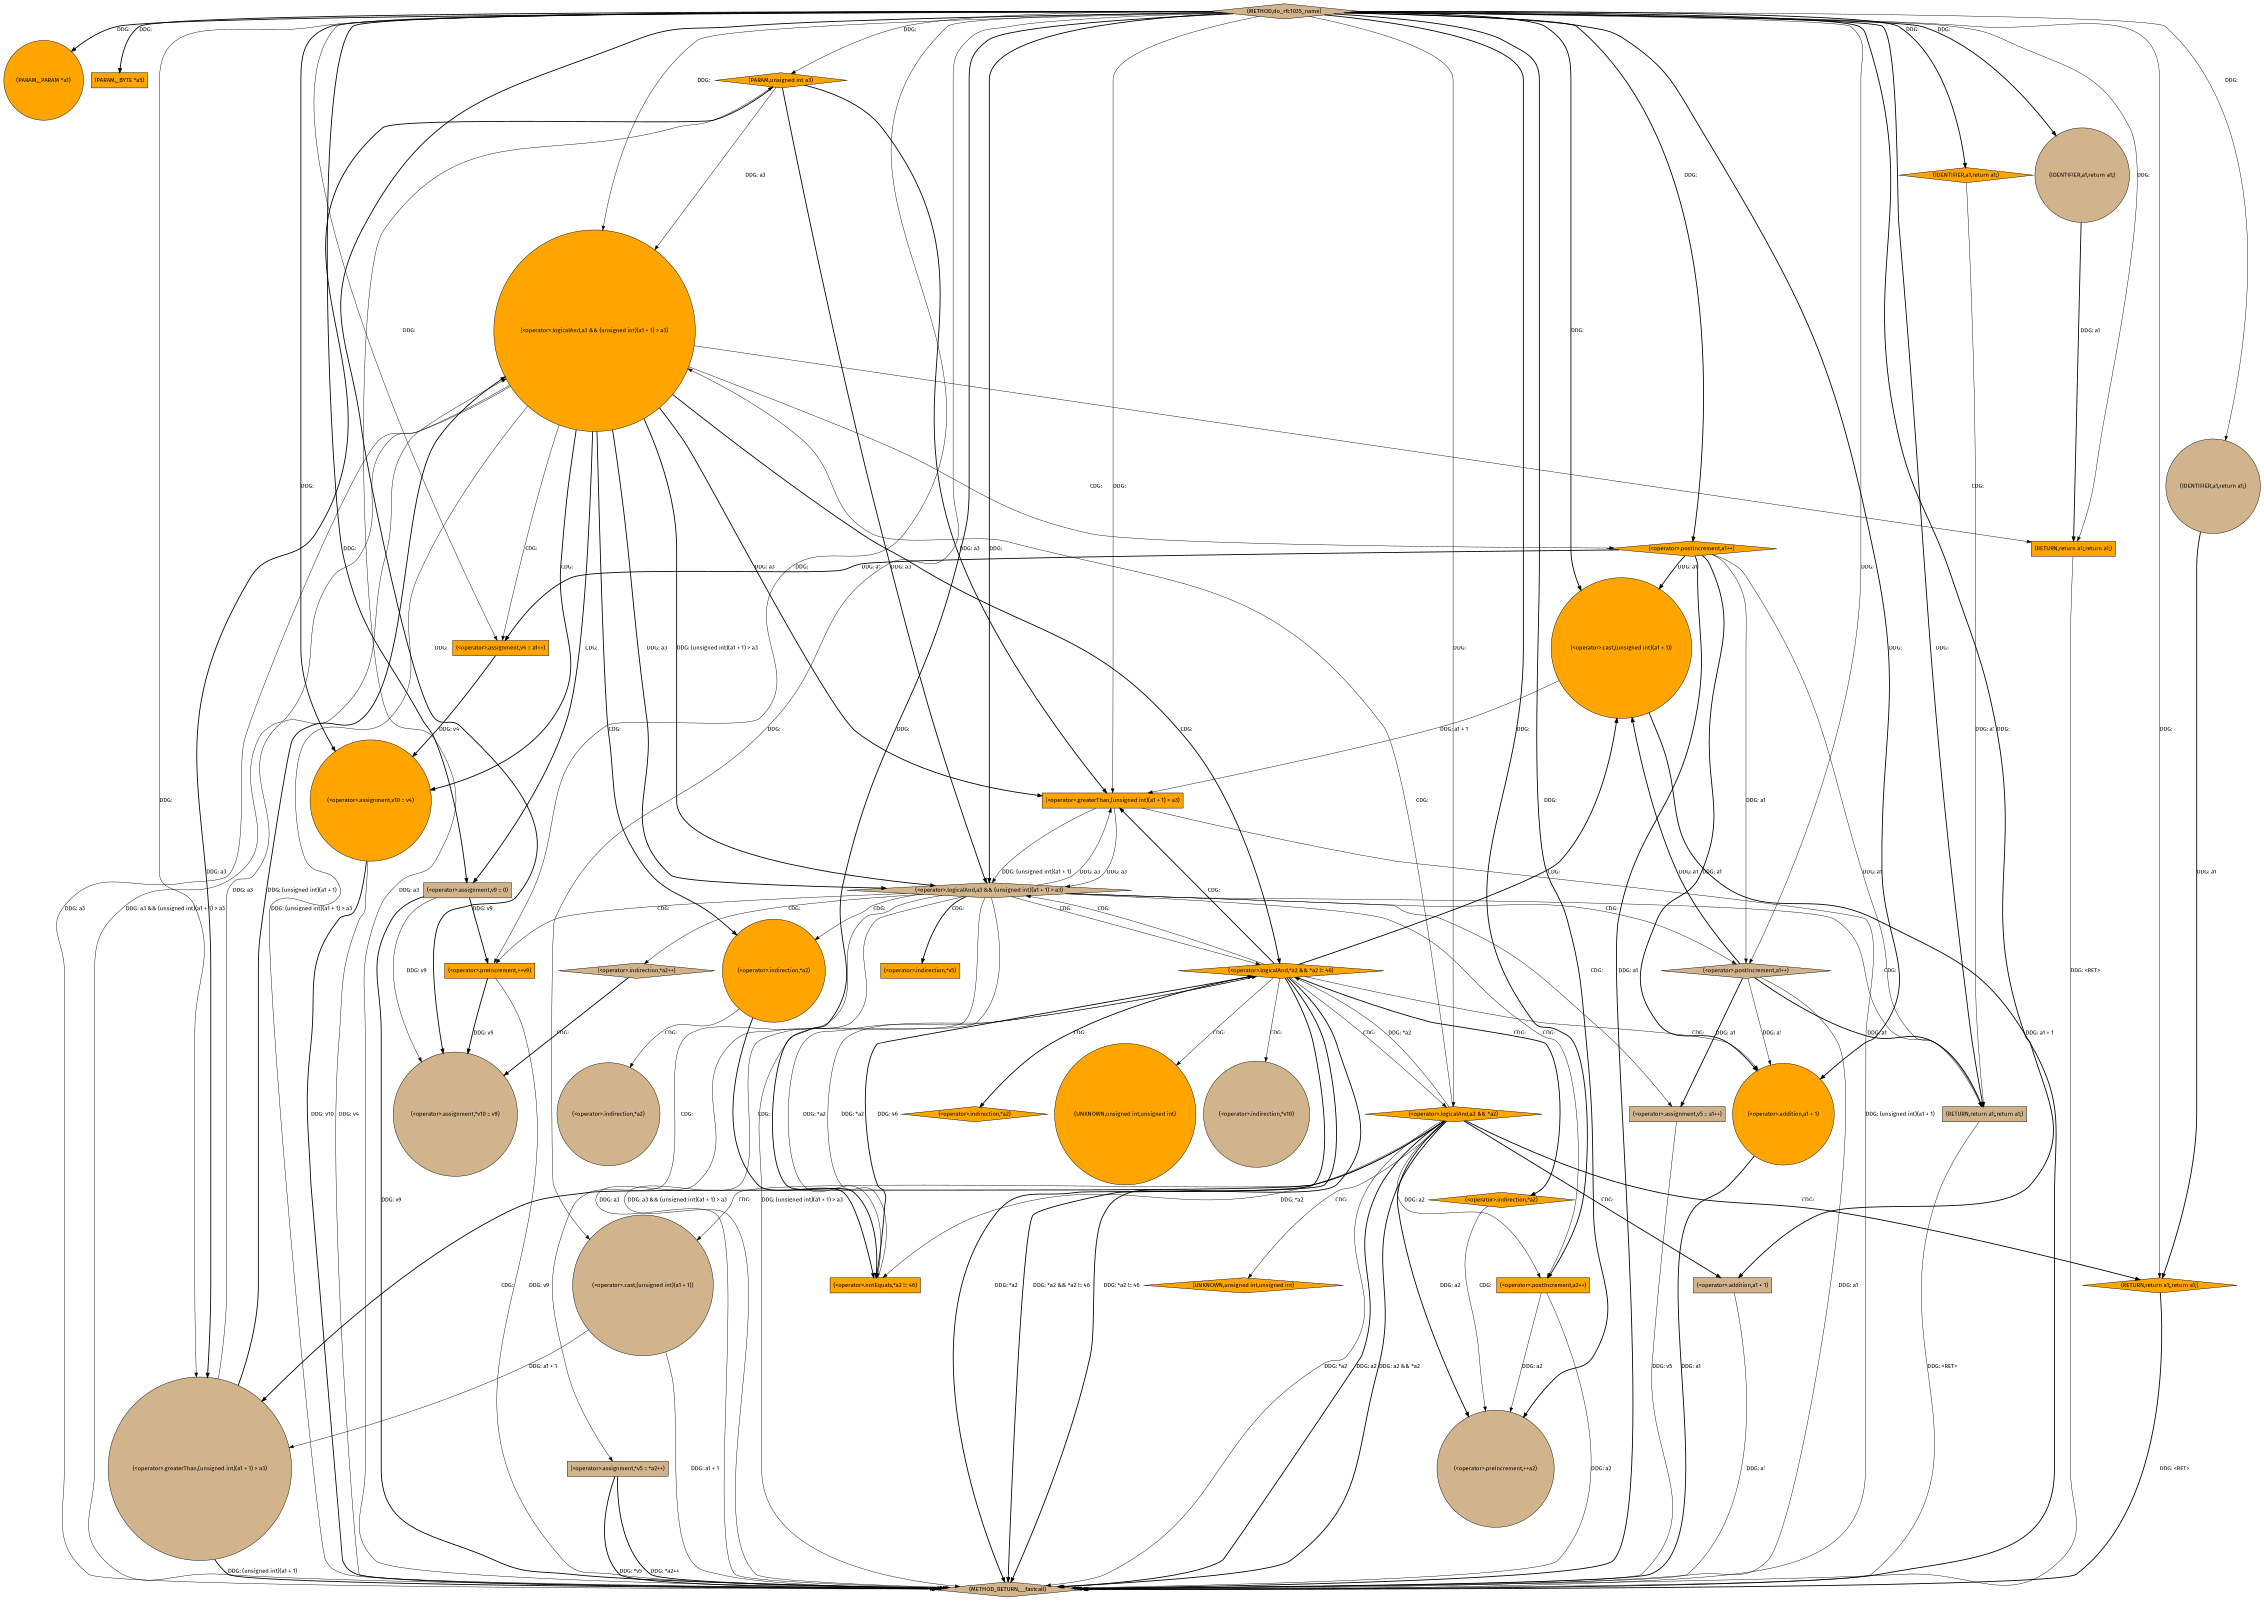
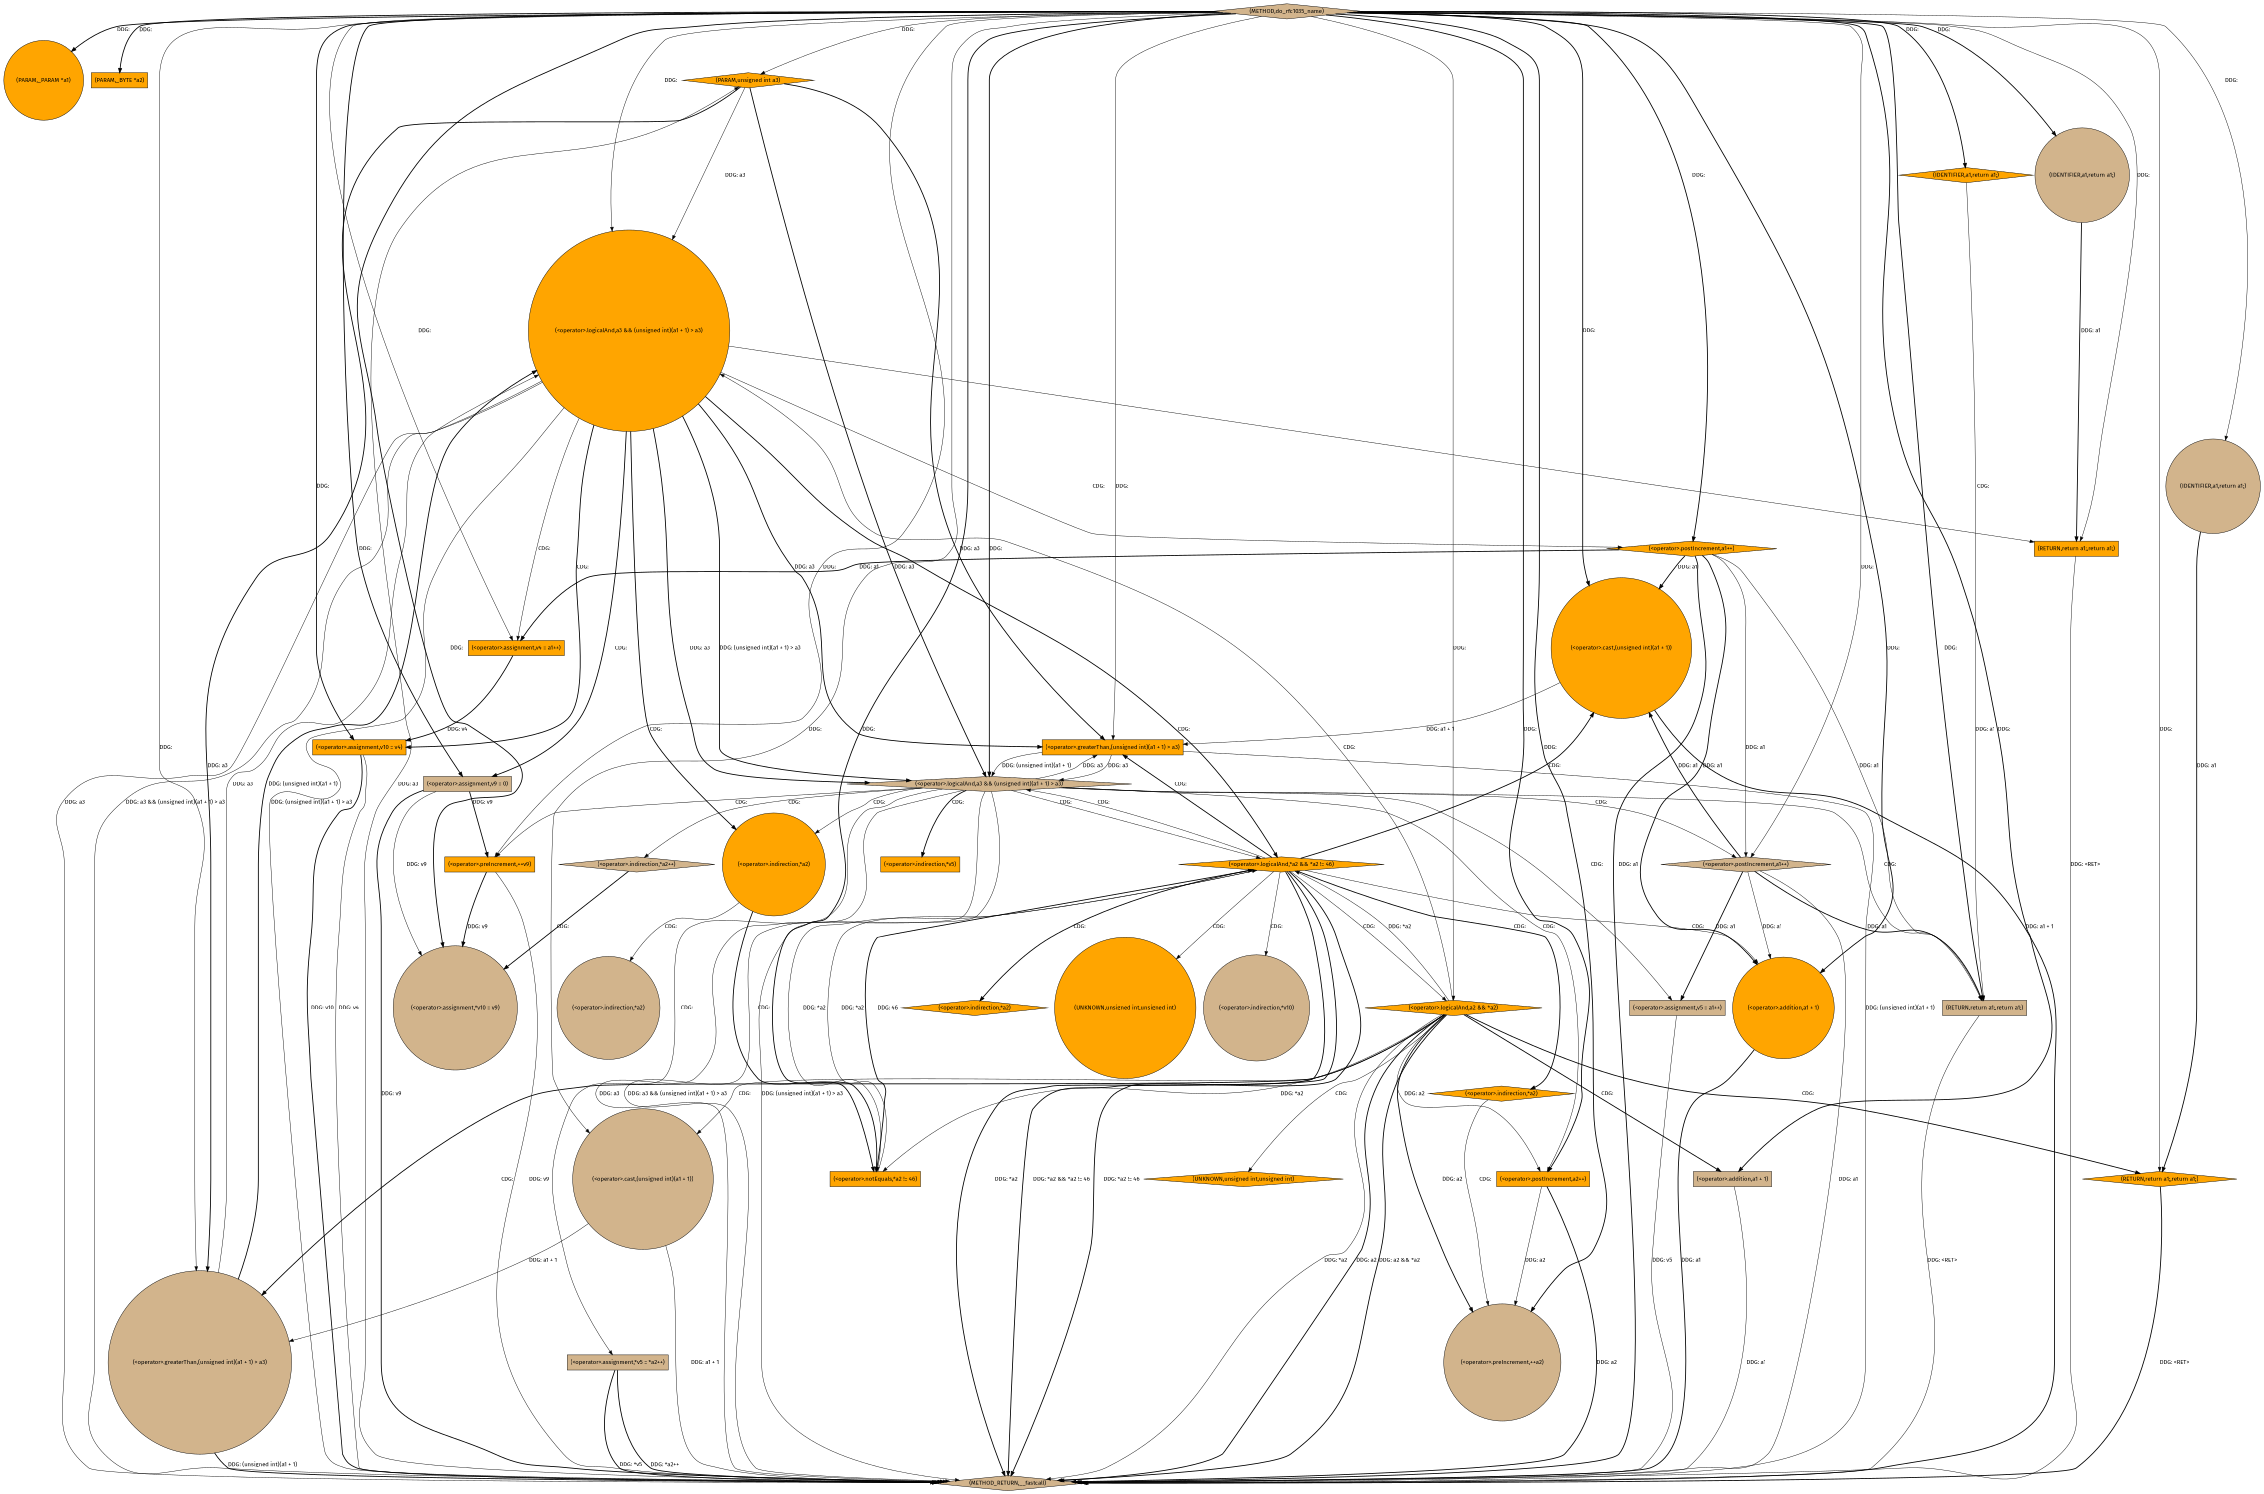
(119, 80) -> (119, 80)
(371, 801) -> (359, 747)
(1458, 1574) -> (1462, 1468)
